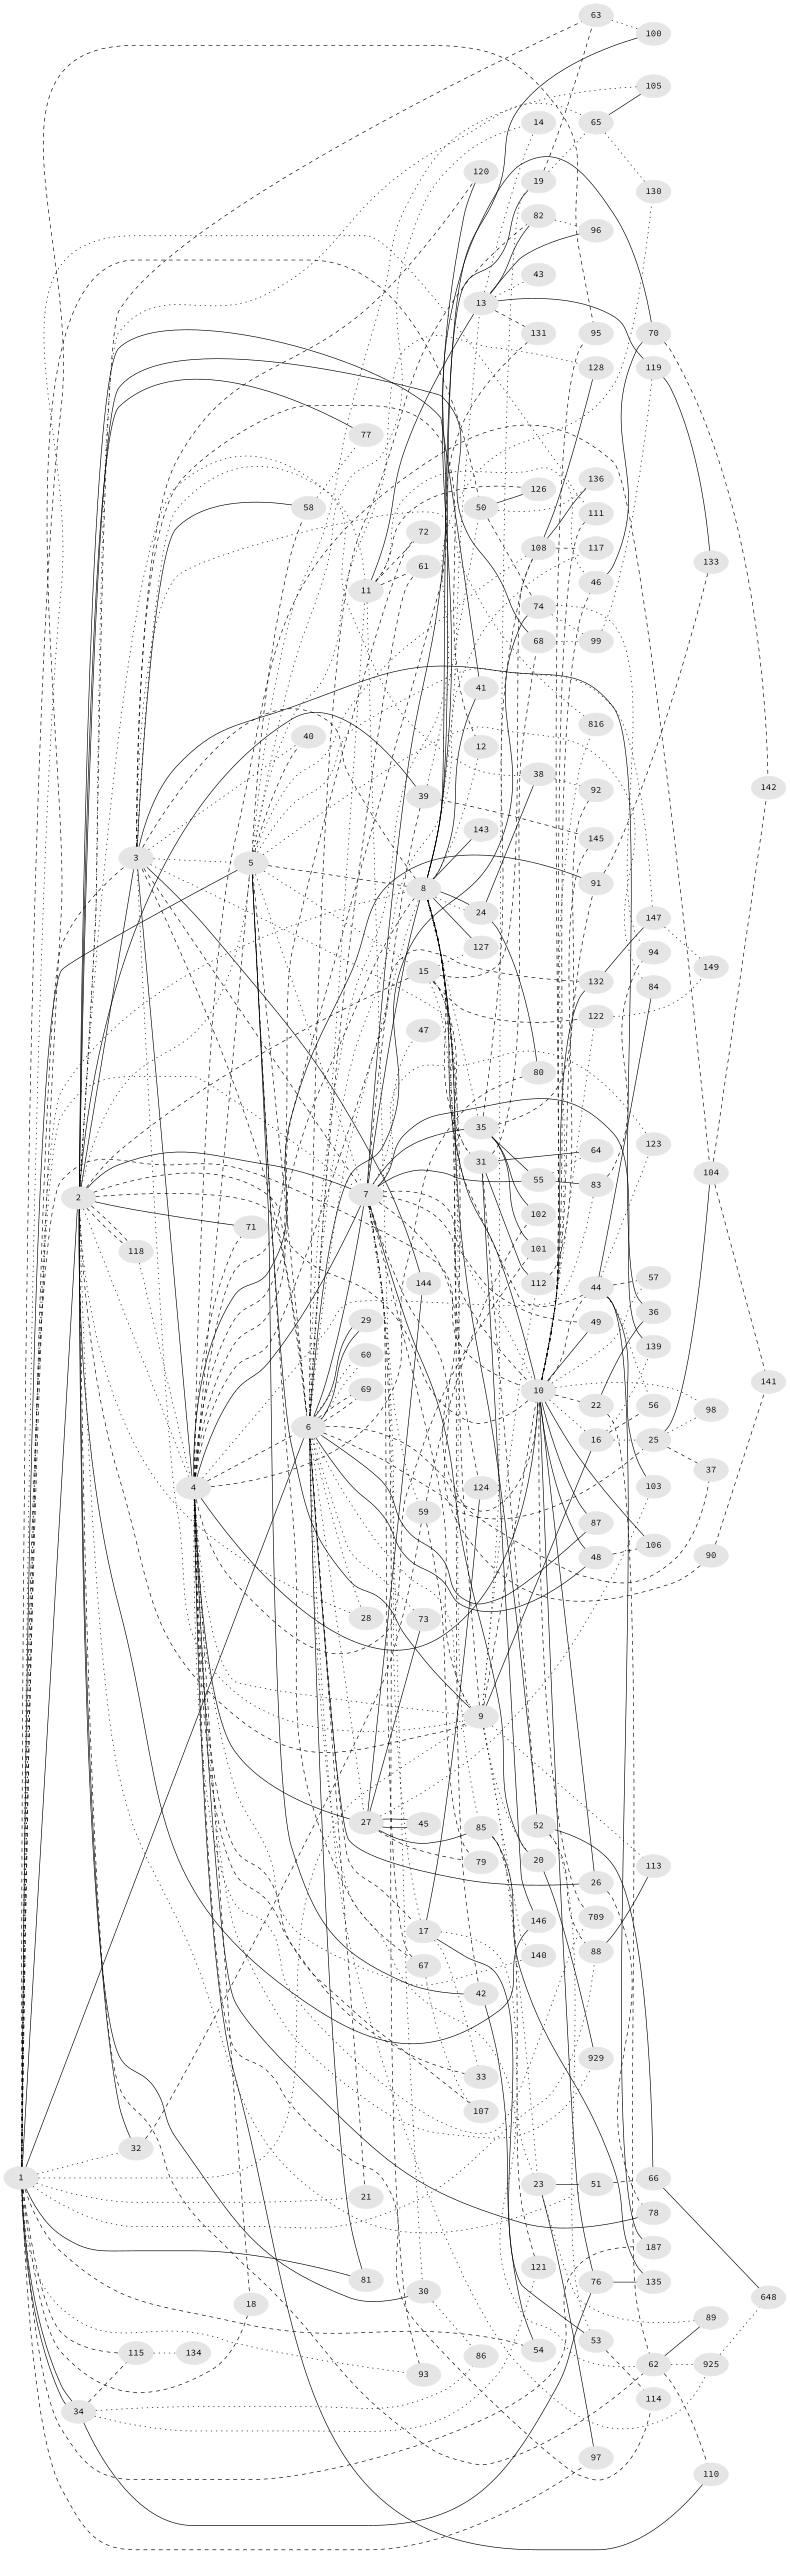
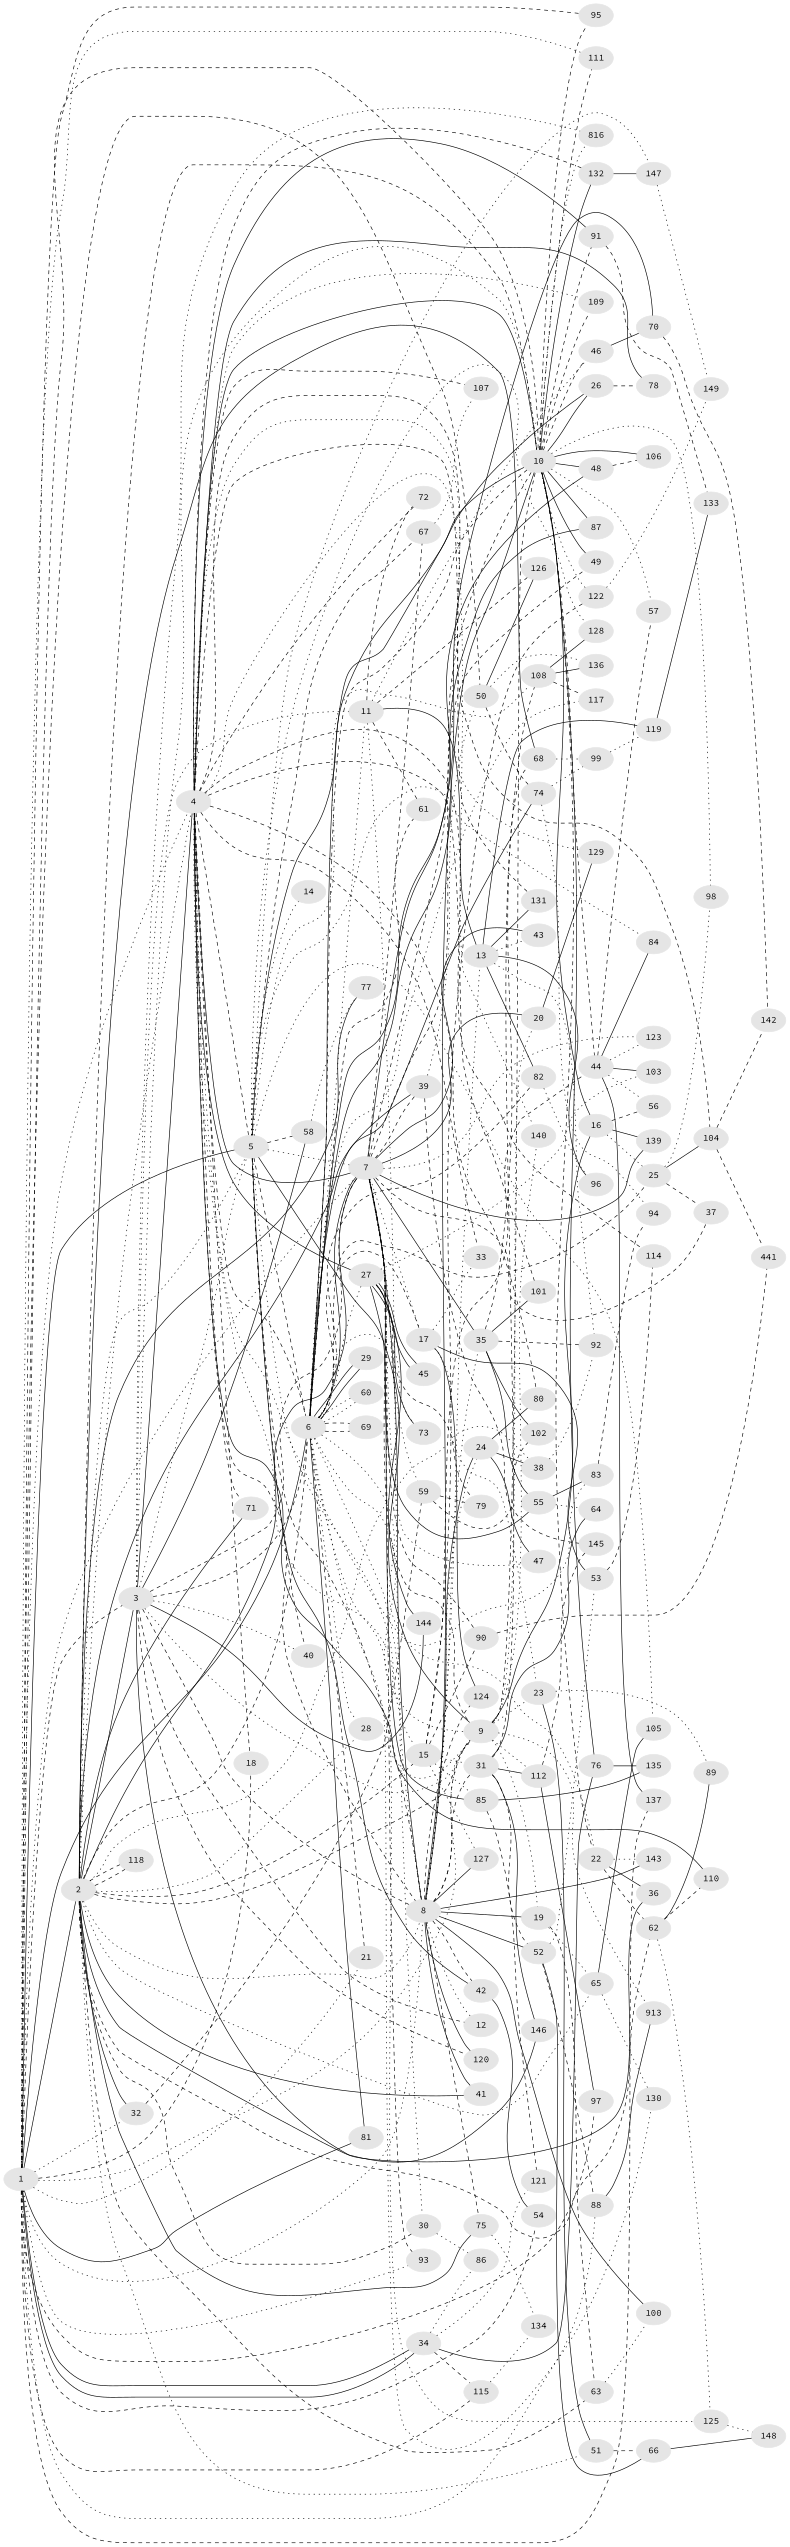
(506, 212) -> (581, 1222)
(506, 317) -> (514, 925)
(517, 757) -> (452, 1697)
none -> (324, 809)
none -> (438, 1108)
(769, 1382) -> (769, 1257)
(170, 1391) -> (36, 1479)
(632, 1392) -> (625, 1133)
(567, 1415) -> (560, 795)
none -> (510, 1505)
none -> (625, 1859)
(654, 1866) -> (654, 2013)
(596, 1917) -> (596, 302)
none -> (242, 1978)
(452, 2017) -> (432, 1659)
(118, 2053) -> (174, 2171)
(596, 2058) -> (596, 852)
none -> (481, 2226)
(654, 2248) -> (654, 1800)
(769, 2297) -> (769, 2436)
(569, 2314) -> (571, 1961)
(711, 2365) -> (711, 2421)
